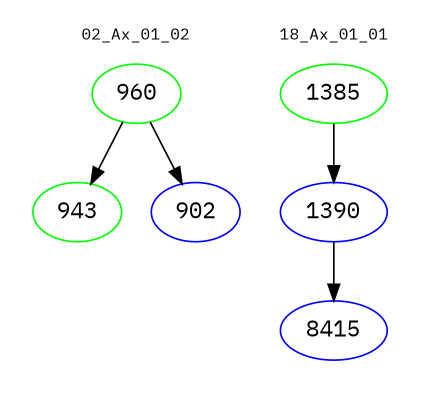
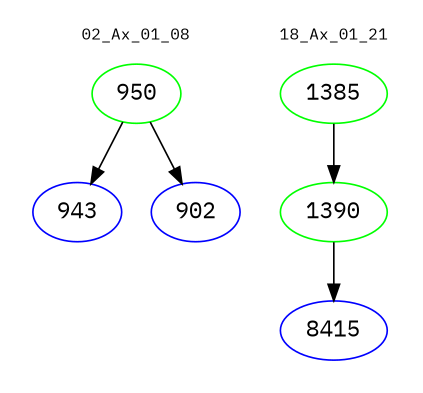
(136, 35) -> (136, 35)
(335, 35) -> (335, 35)
(136, 94) -> (136, 94)
(77, 212) -> (77, 212)
(334, 212) -> (334, 212)
